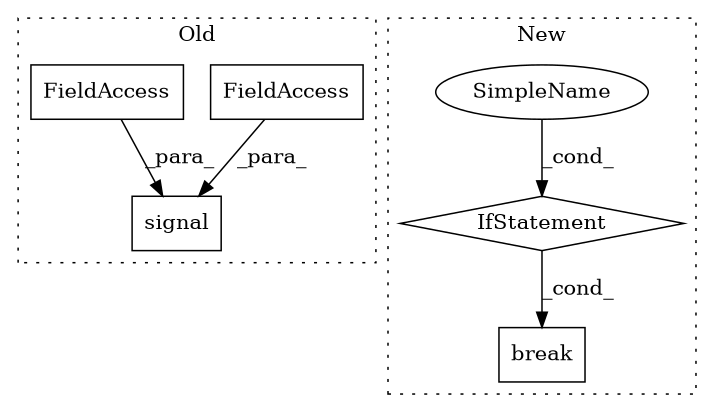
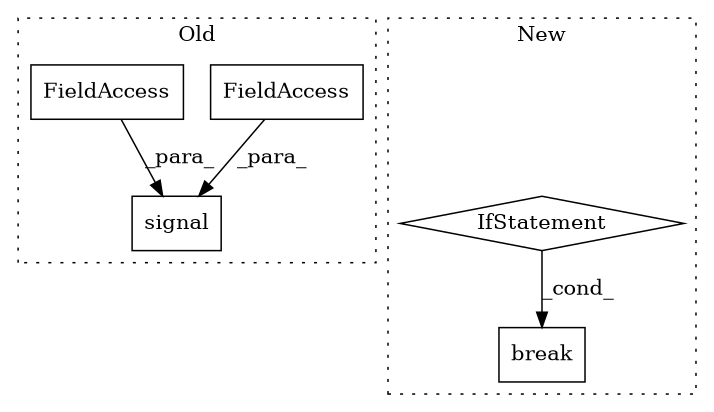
(542, 92) -> none
